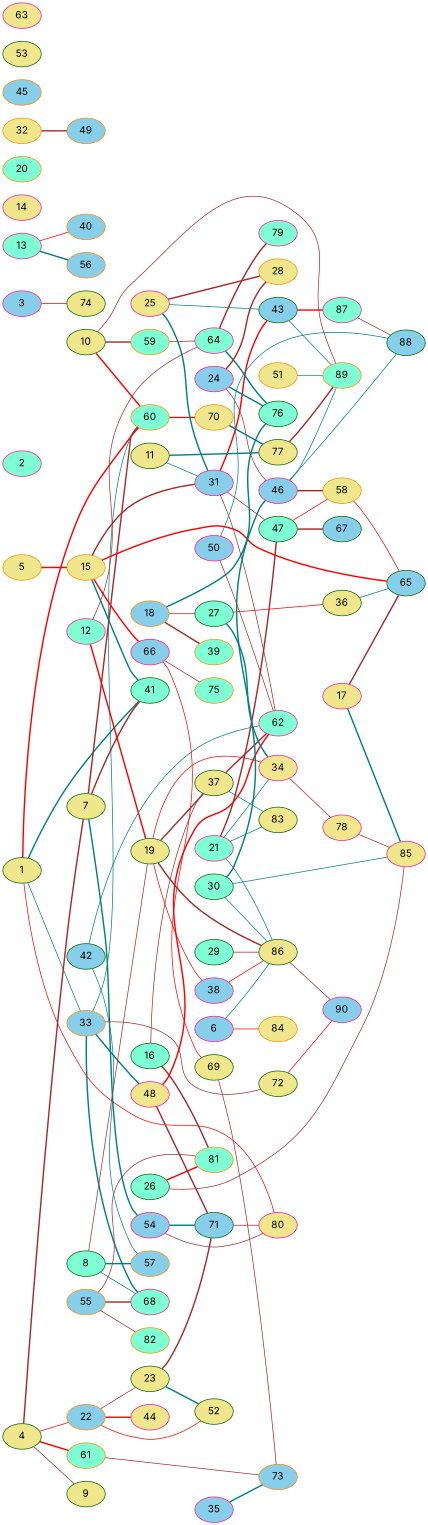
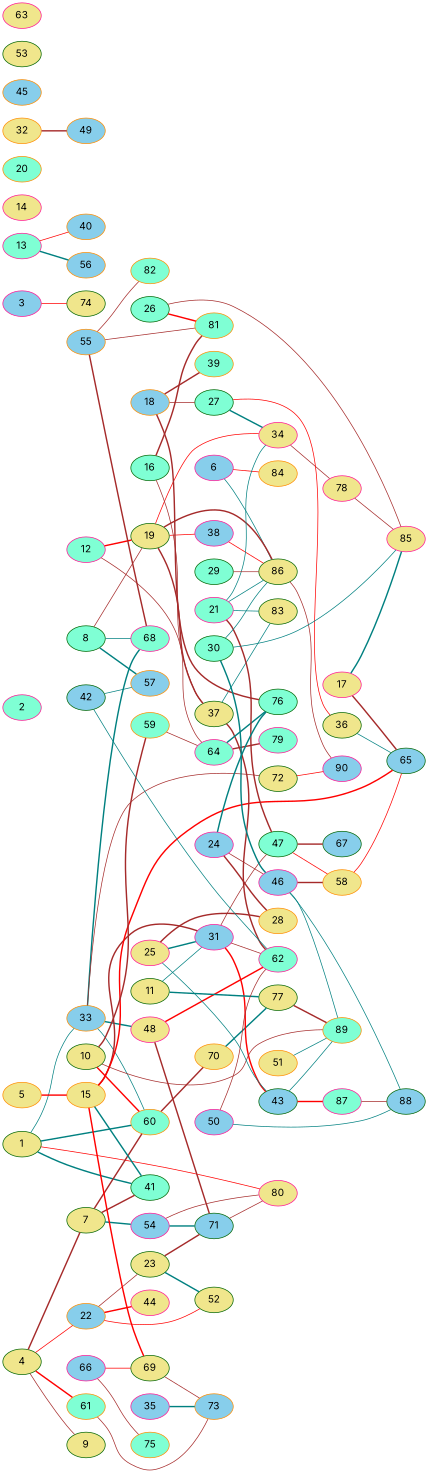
(249, 523) -> (174, 512)
(115, 611) -> (111, 1233)
(45, 631) -> (86, 1133)
